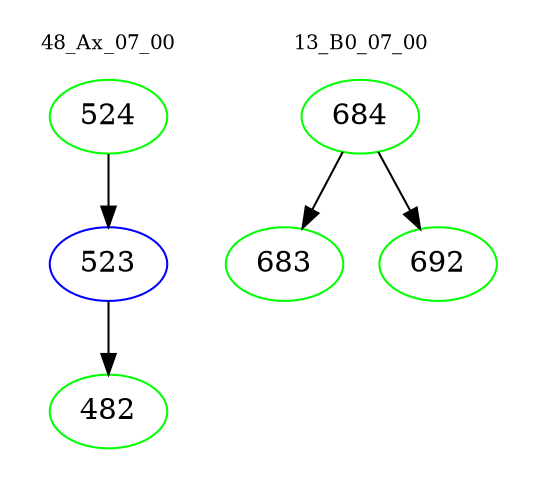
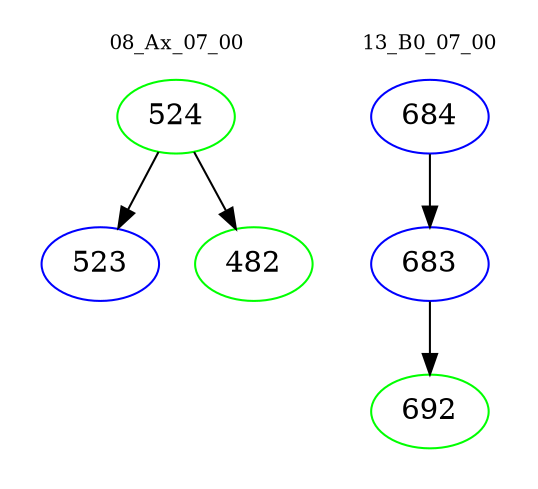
(109, 44) -> (177, 44)
(360, 117) -> (430, 117)
(394, 181) -> (430, 328)
(285, 264) -> (430, 264)
(109, 328) -> (210, 181)
